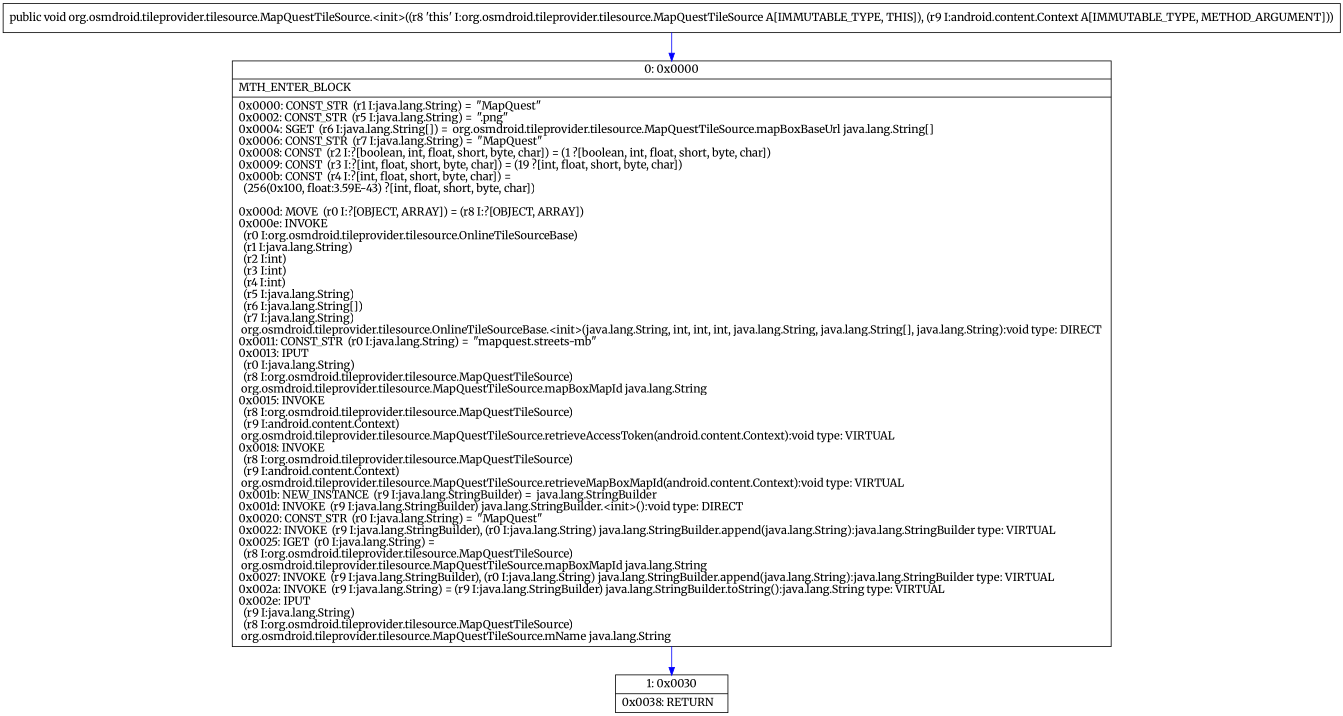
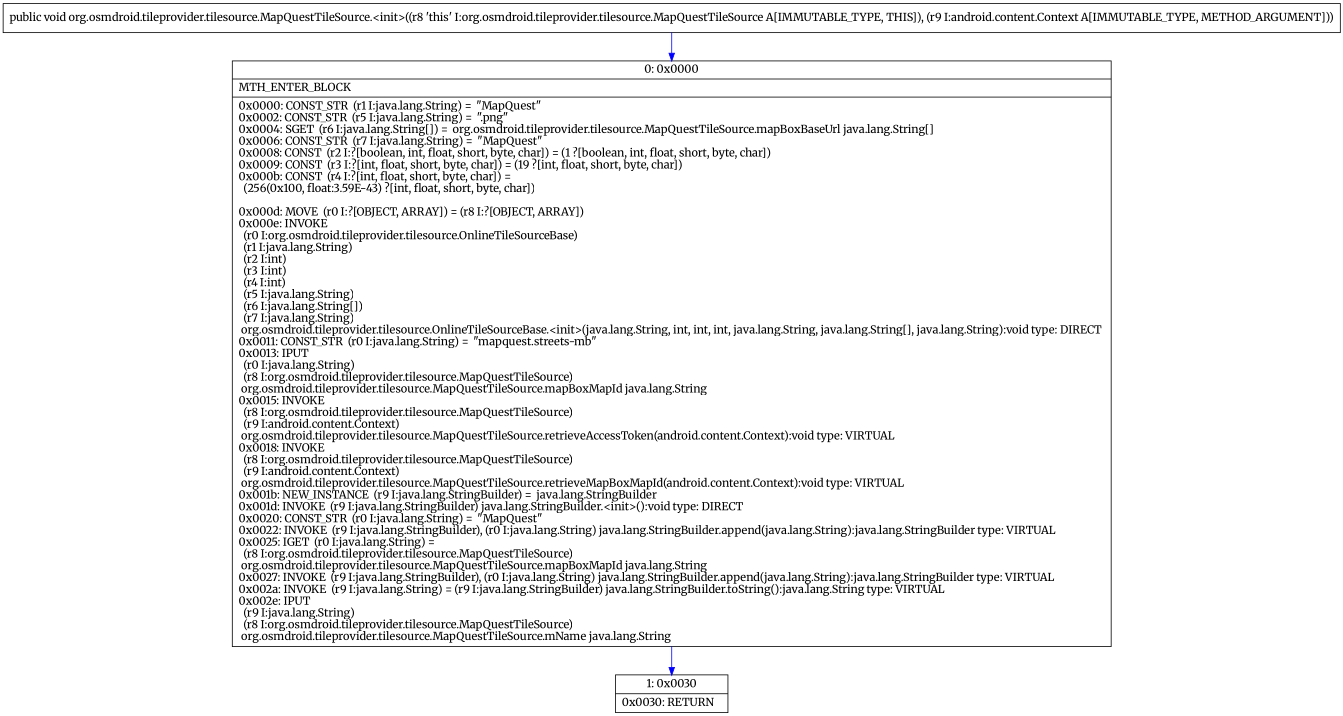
(671, 703) -> (672, 703)
